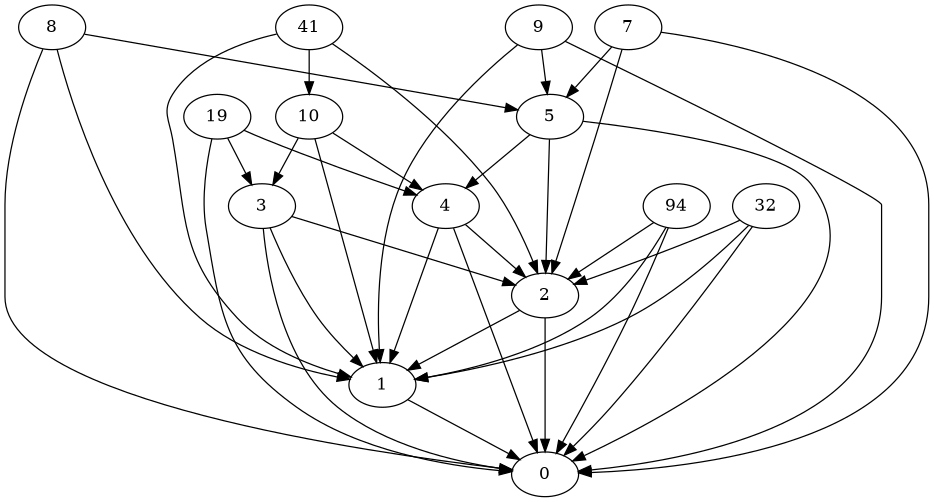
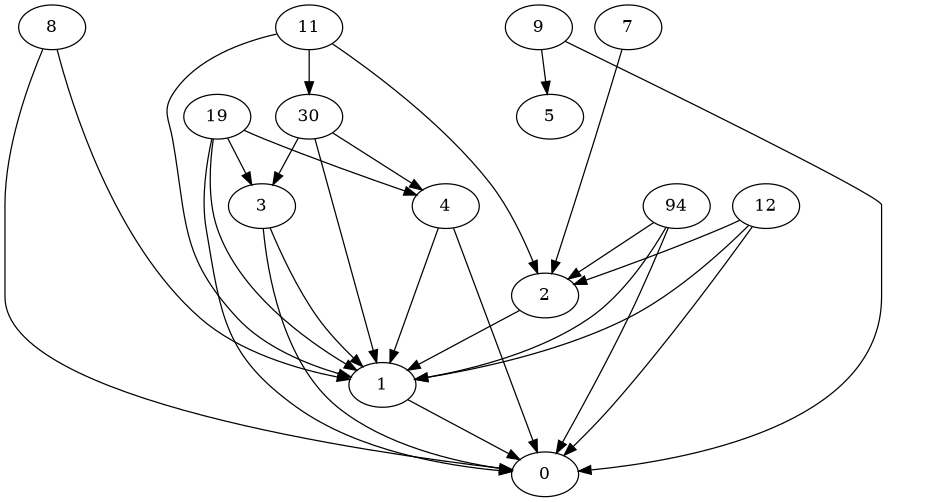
(309, 27) -> (309, 27)
(593, 67) -> none
(295, 71) -> none
(309, 117) -> (309, 117)
(503, 157) -> none
(408, 170) -> (241, 273)
(548, 200) -> none
(766, 206) -> (766, 206)
(491, 247) -> none
(398, 249) -> none
(825, 259) -> none
(929, 287) -> none
(545, 379) -> none
